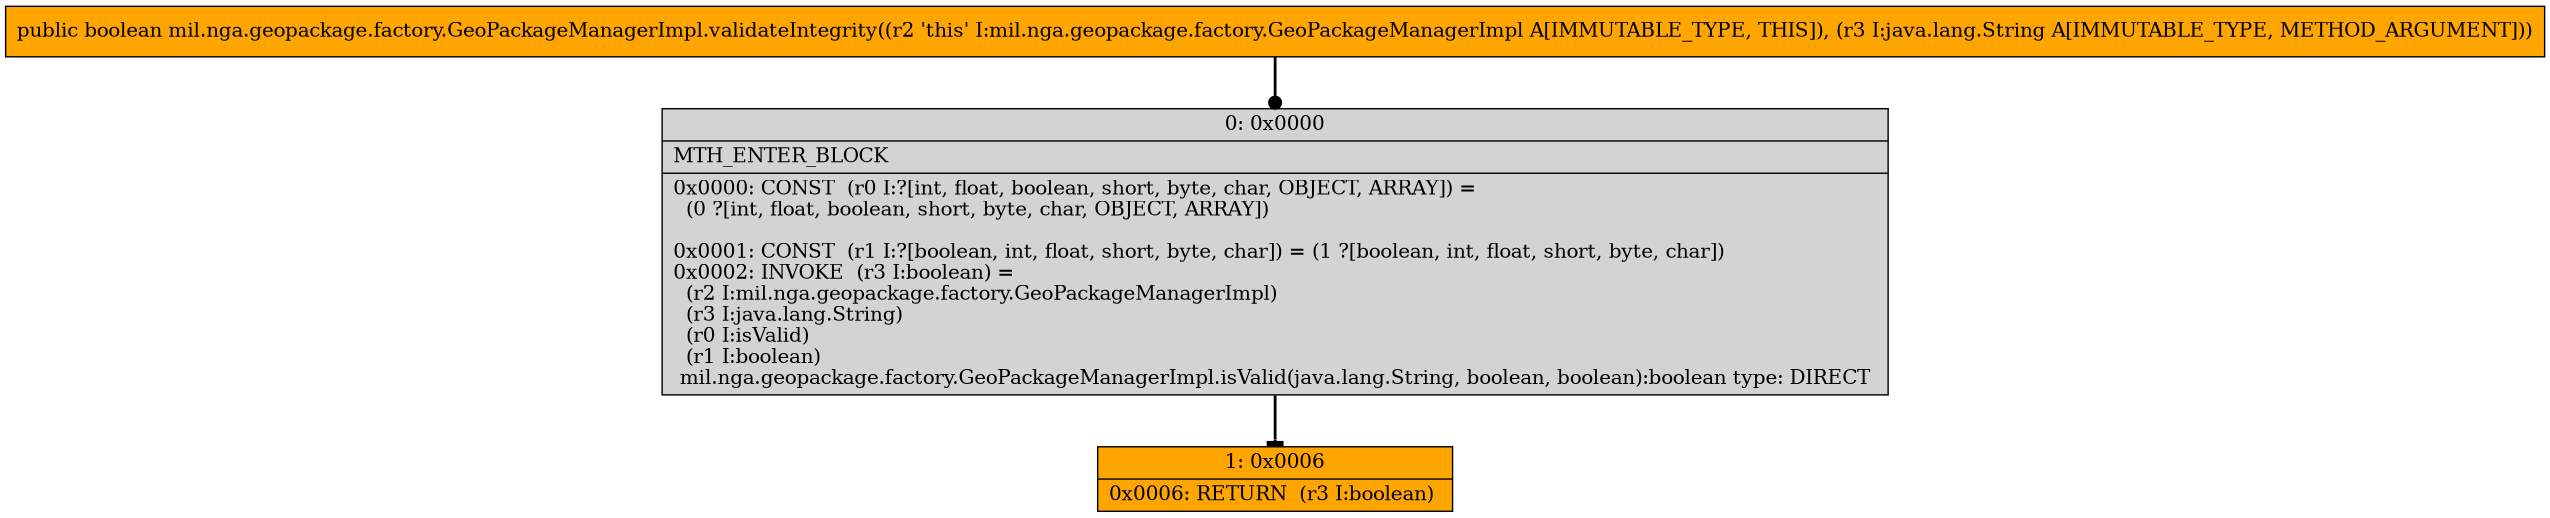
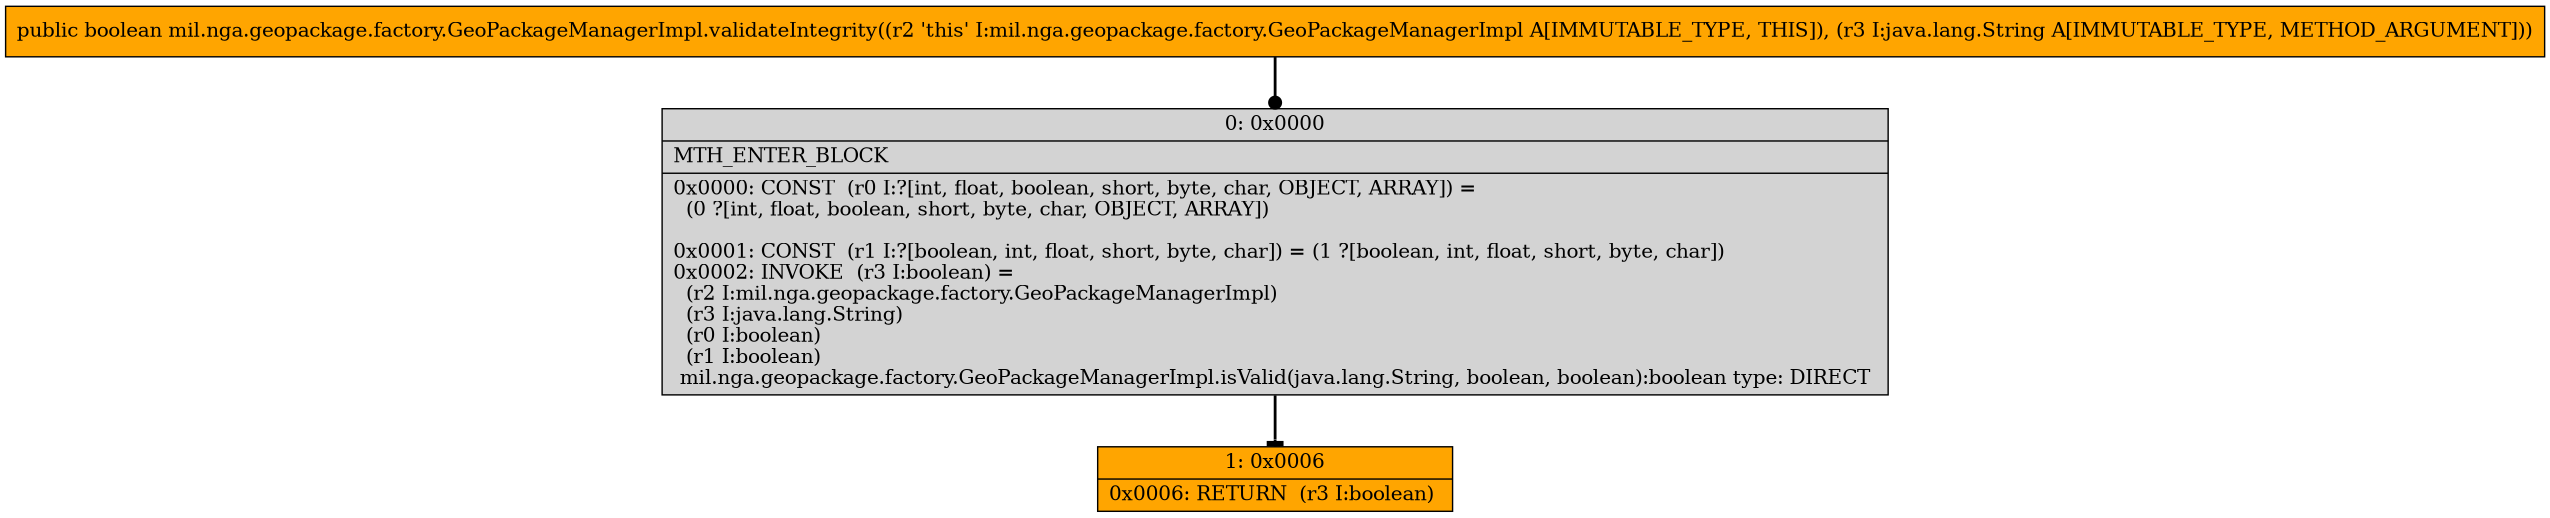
(741, 336) -> (748, 336)
